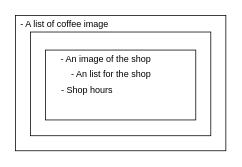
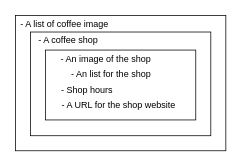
none -> (68, 40)
none -> (118, 105)
